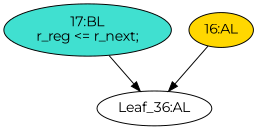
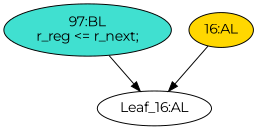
(88, 30) -> (88, 30)
(154, 108) -> (154, 108)
